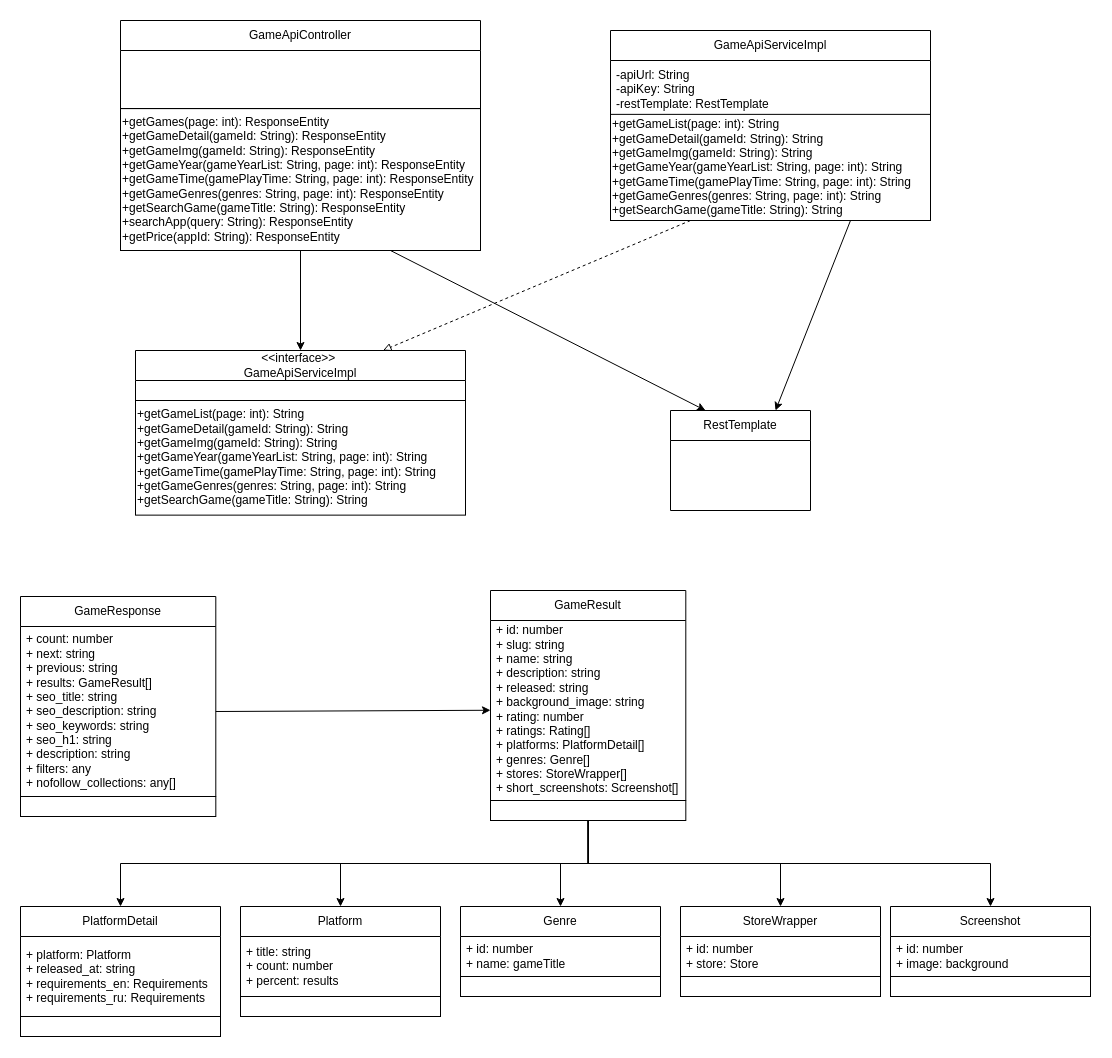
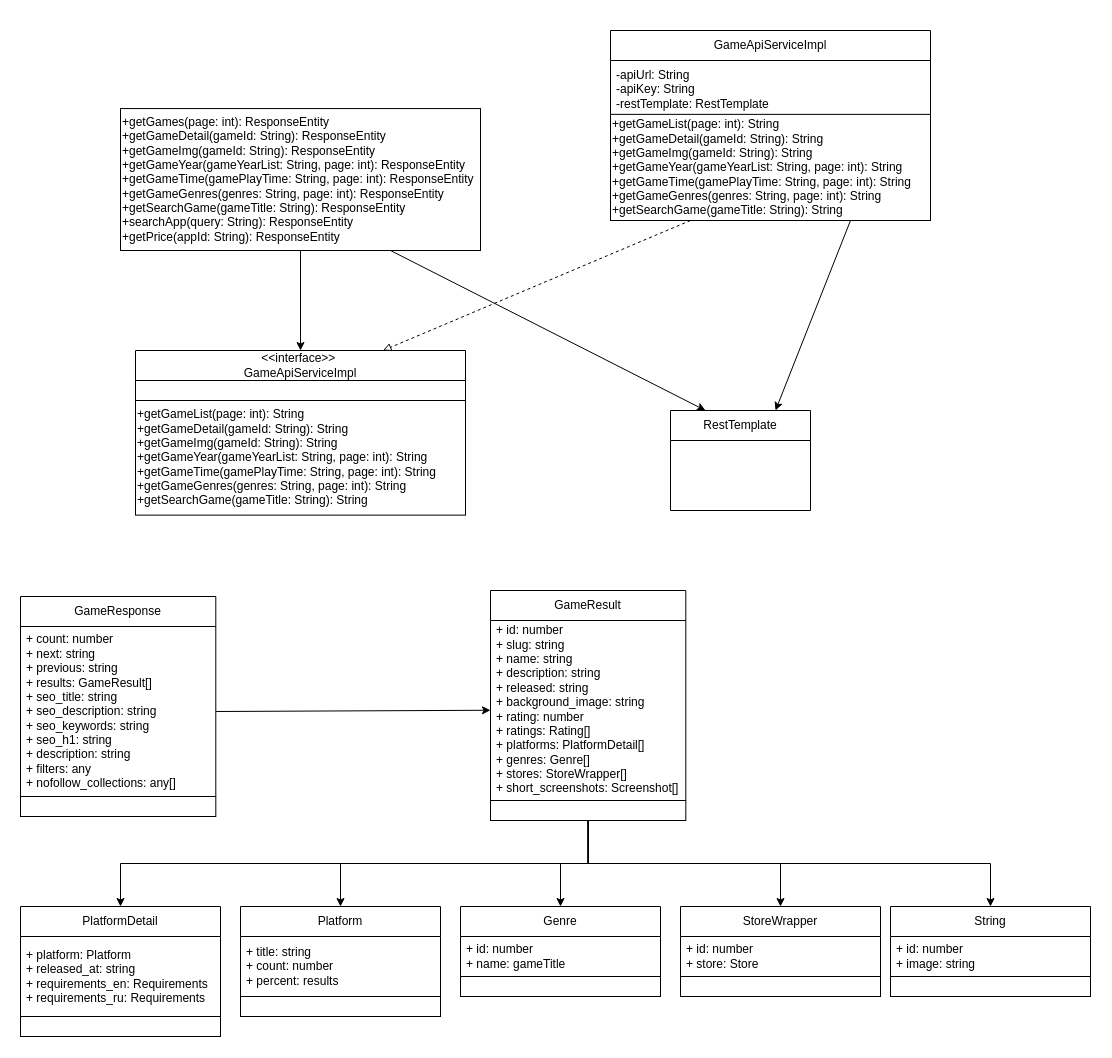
(301, 65) -> none
(991, 922) -> (991, 922)
(954, 957) -> (939, 957)
